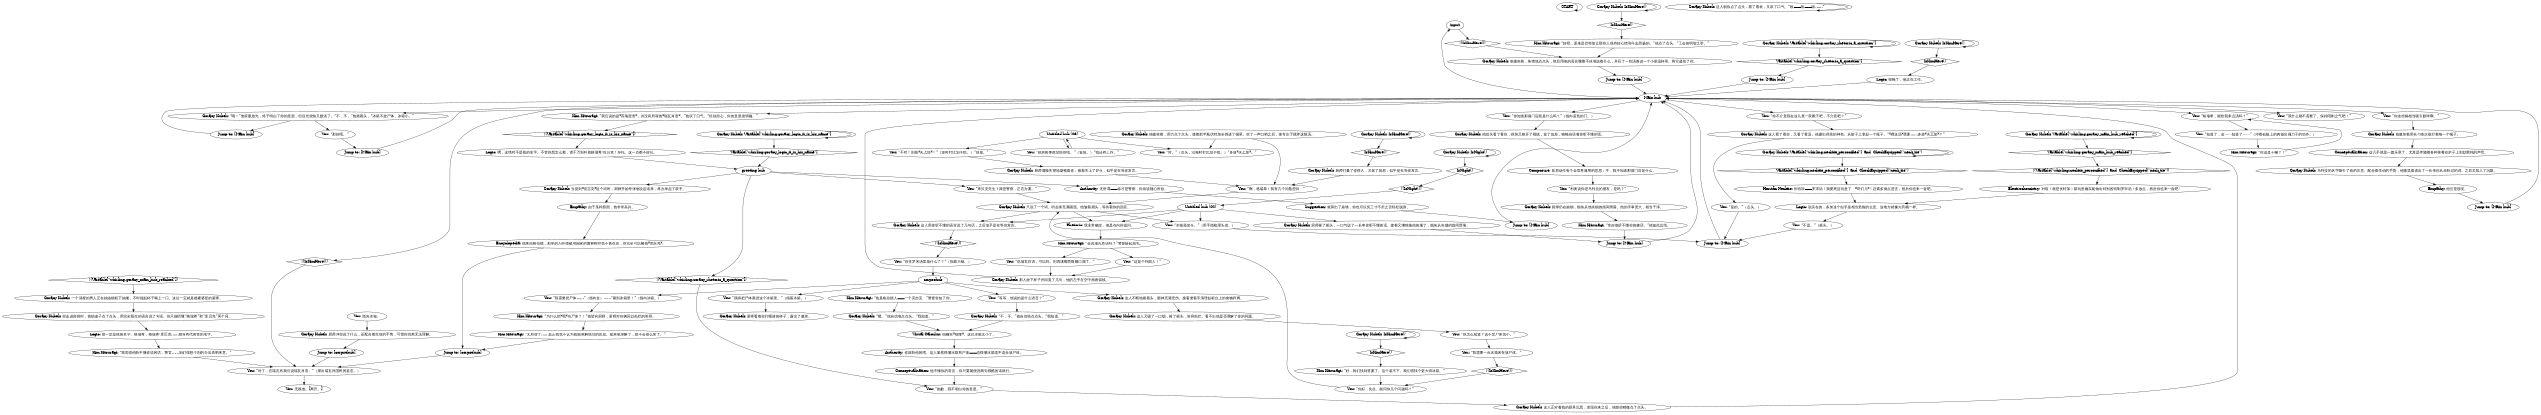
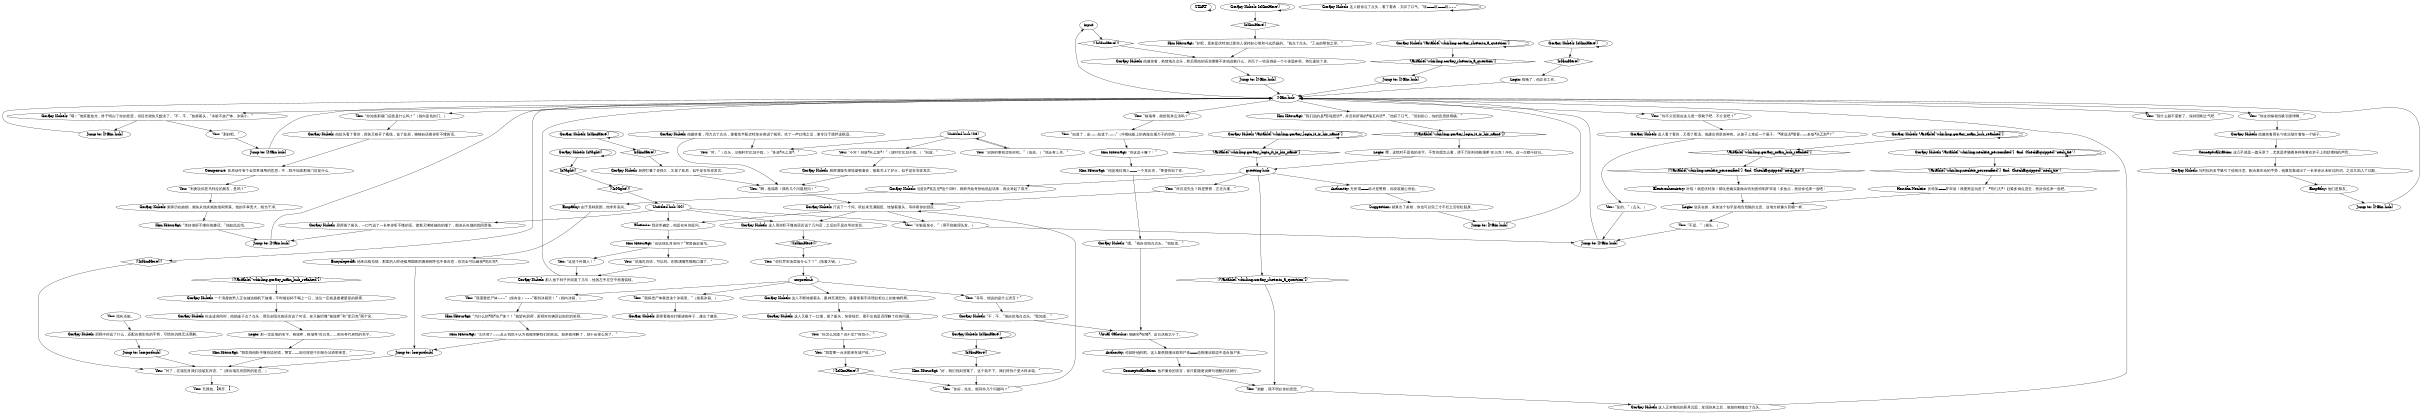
(2327, 128) -> (1130, 161)
